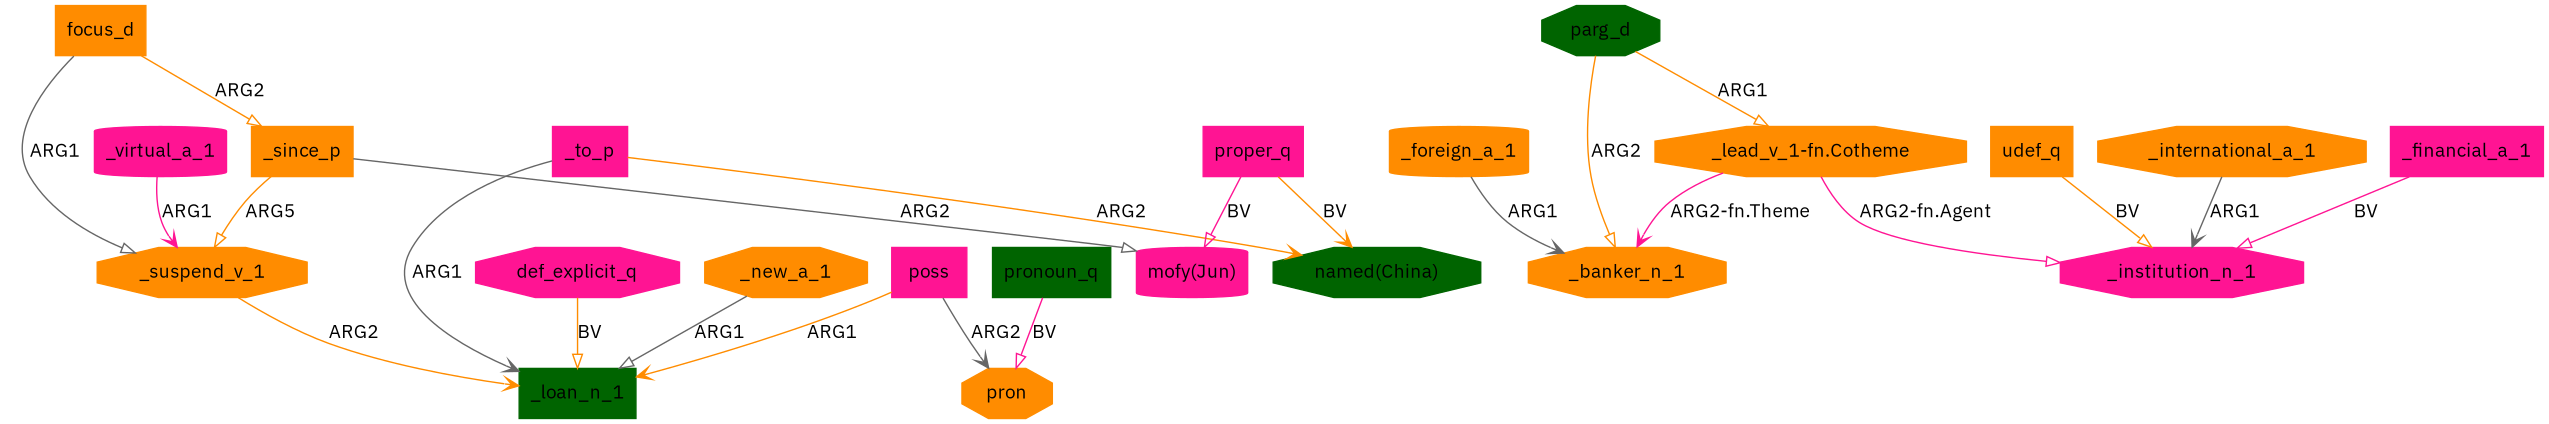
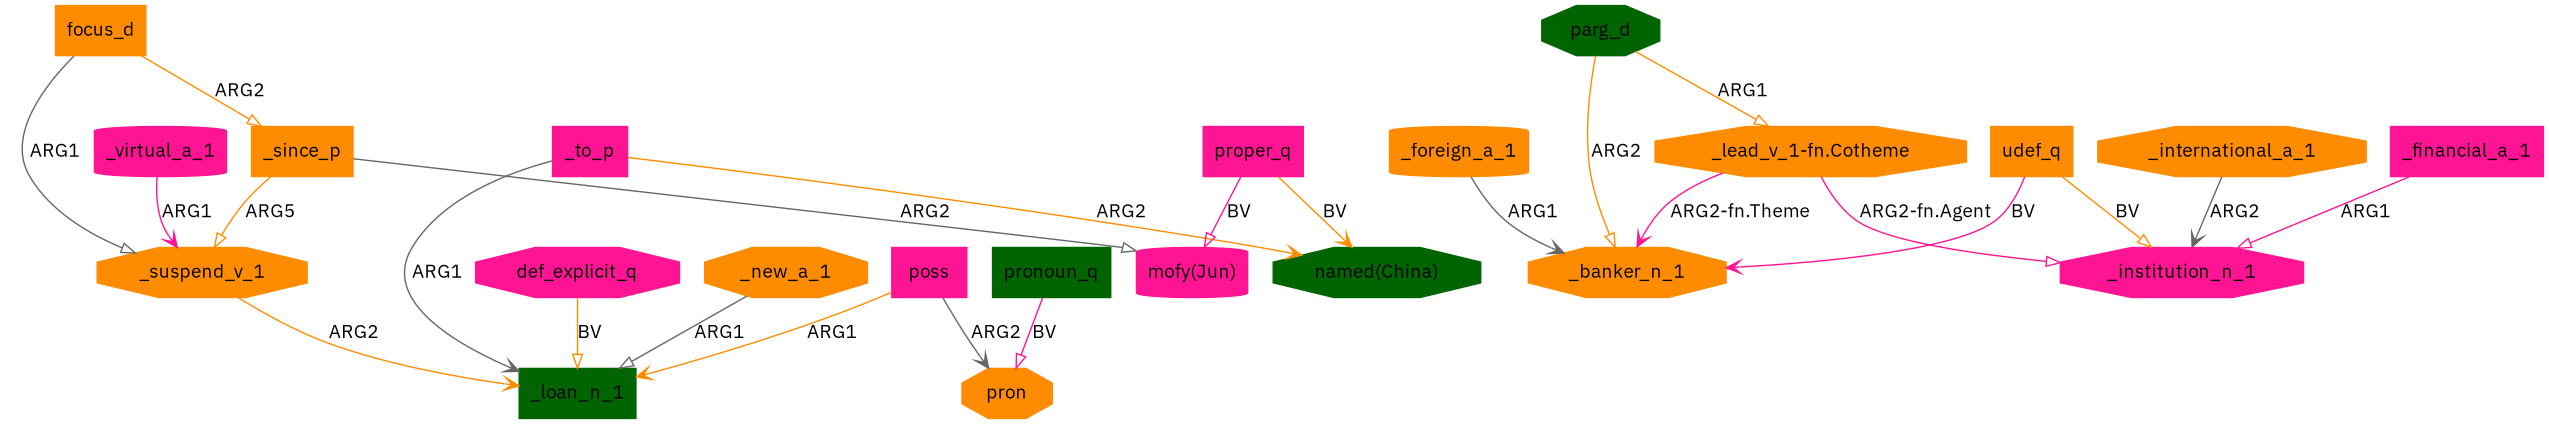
(2235, 212) -> (2235, 212)
(2366, 212) -> (2366, 212)
none -> (1897, 251)
